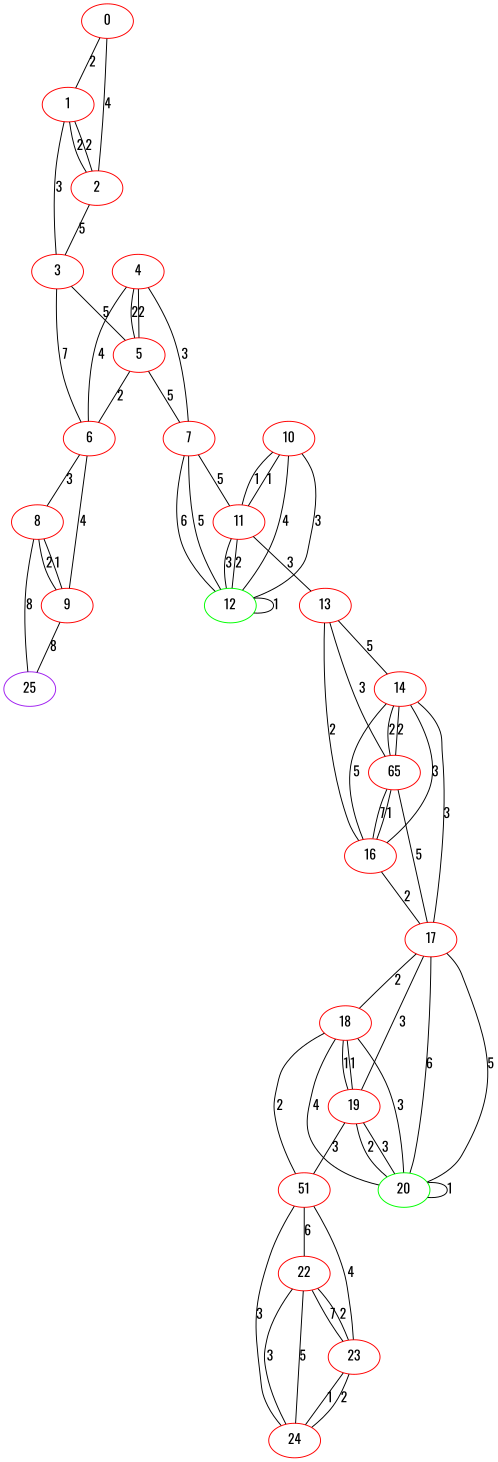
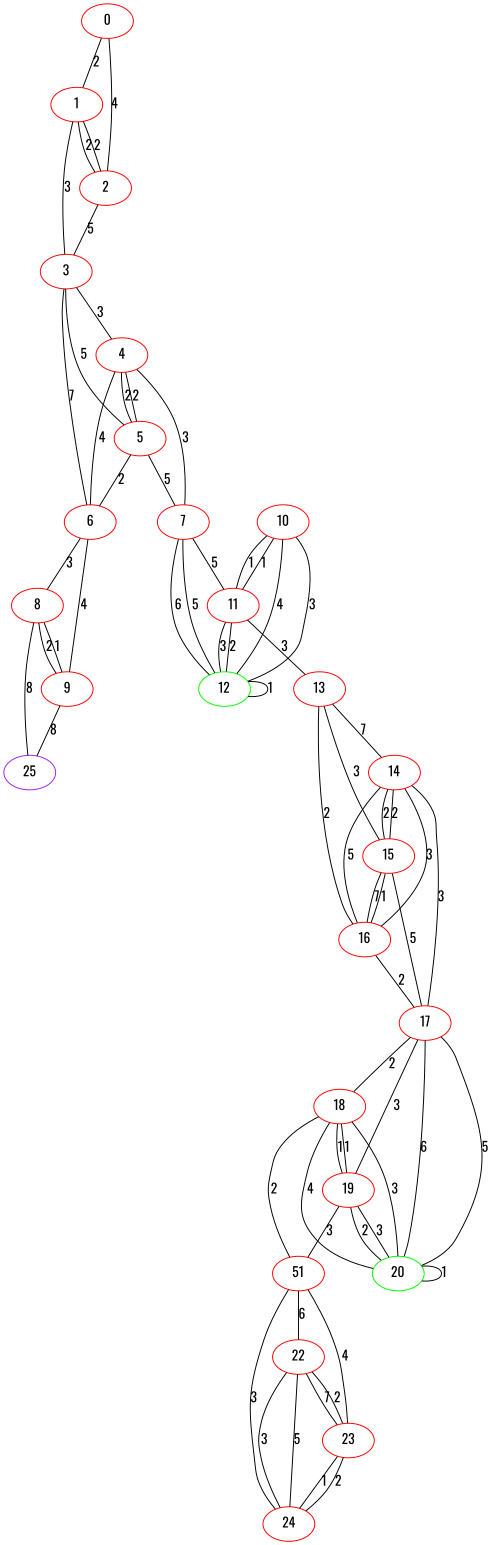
none -> (94, 313)
(370, 647) -> (364, 731)
(394, 773) -> (389, 856)
